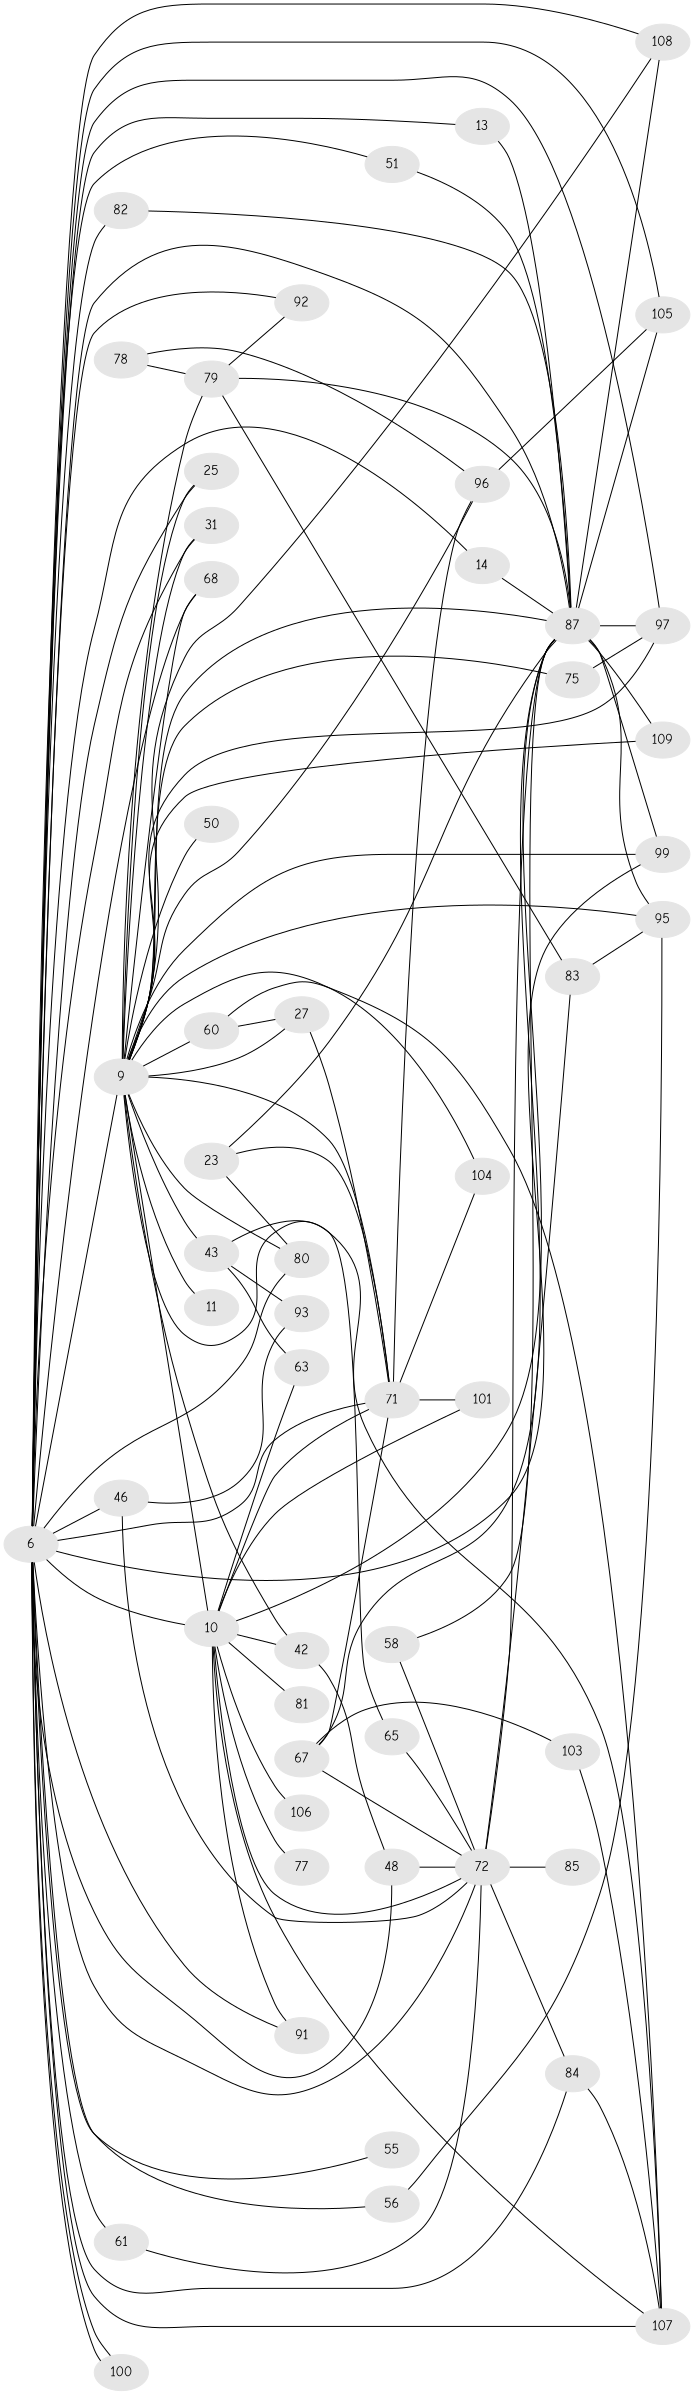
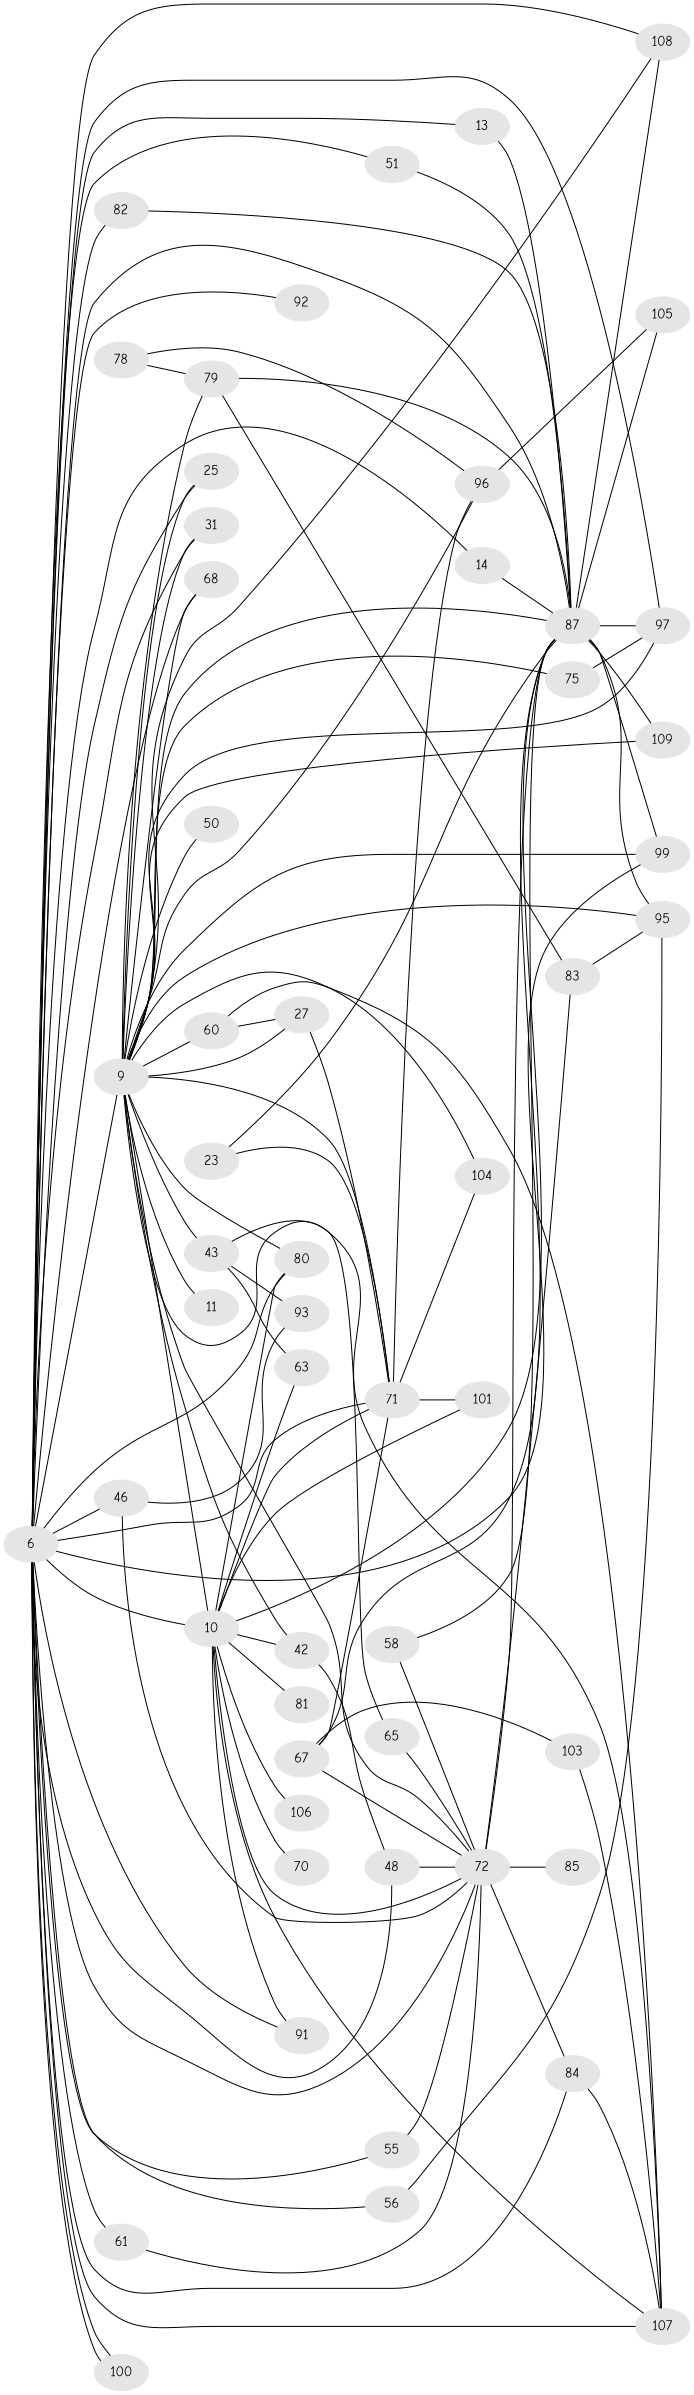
(89, 113) -> none
(257, 341) -> none
(257, 1210) -> (246, 1440)
none -> (236, 1461)
(302, 1867) -> (302, 1867)
none -> (451, 2013)
